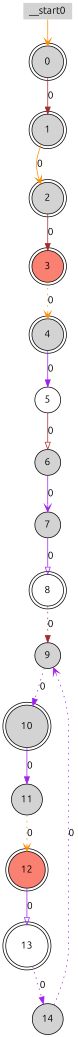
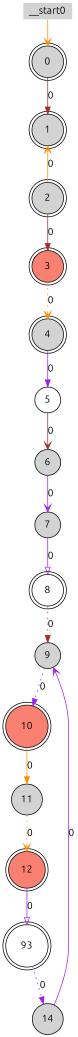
(37, 161) -> (48, 168)
(48, 428) -> (48, 428)
(27, 726) -> (27, 726)
(27, 762) -> (27, 762)
(69, 840) -> (69, 840)
(27, 946) -> (27, 946)
